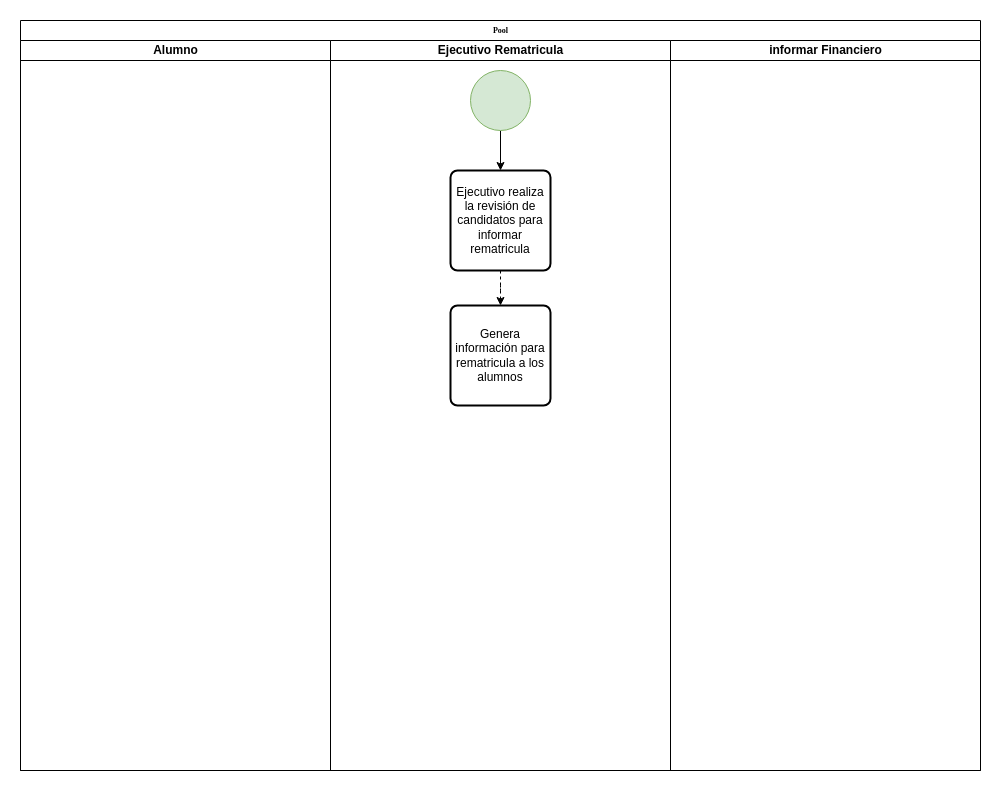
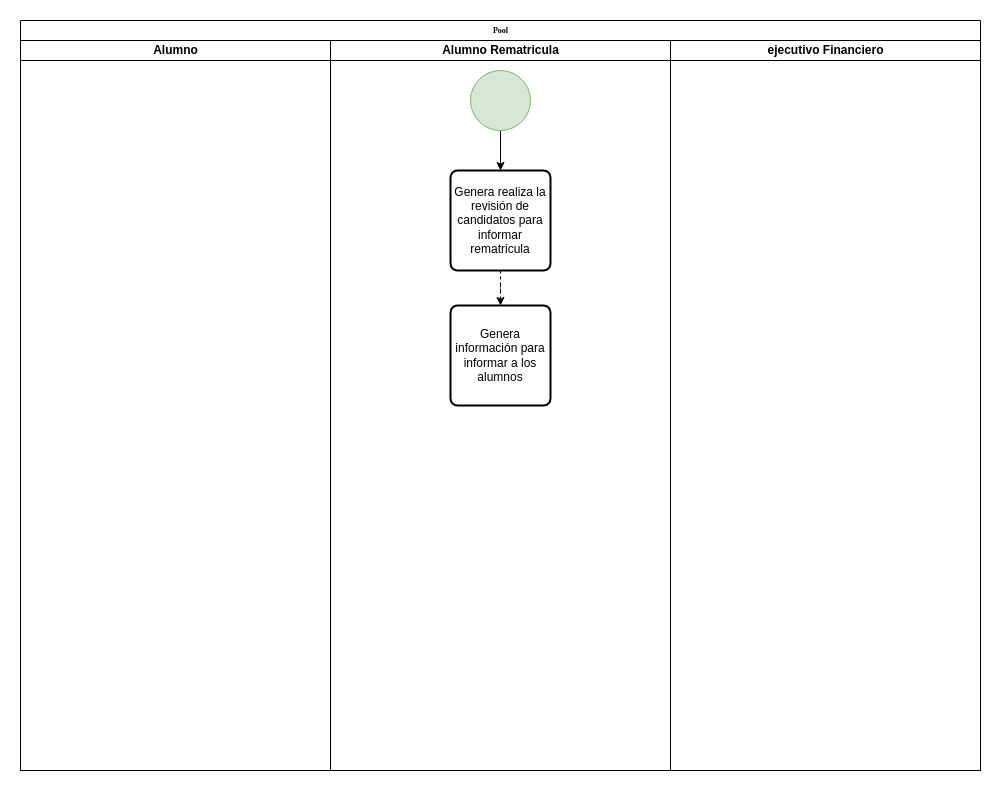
(501, 51) -> (501, 51)
(826, 51) -> (826, 51)
(501, 221) -> (501, 221)
(501, 356) -> (501, 356)
